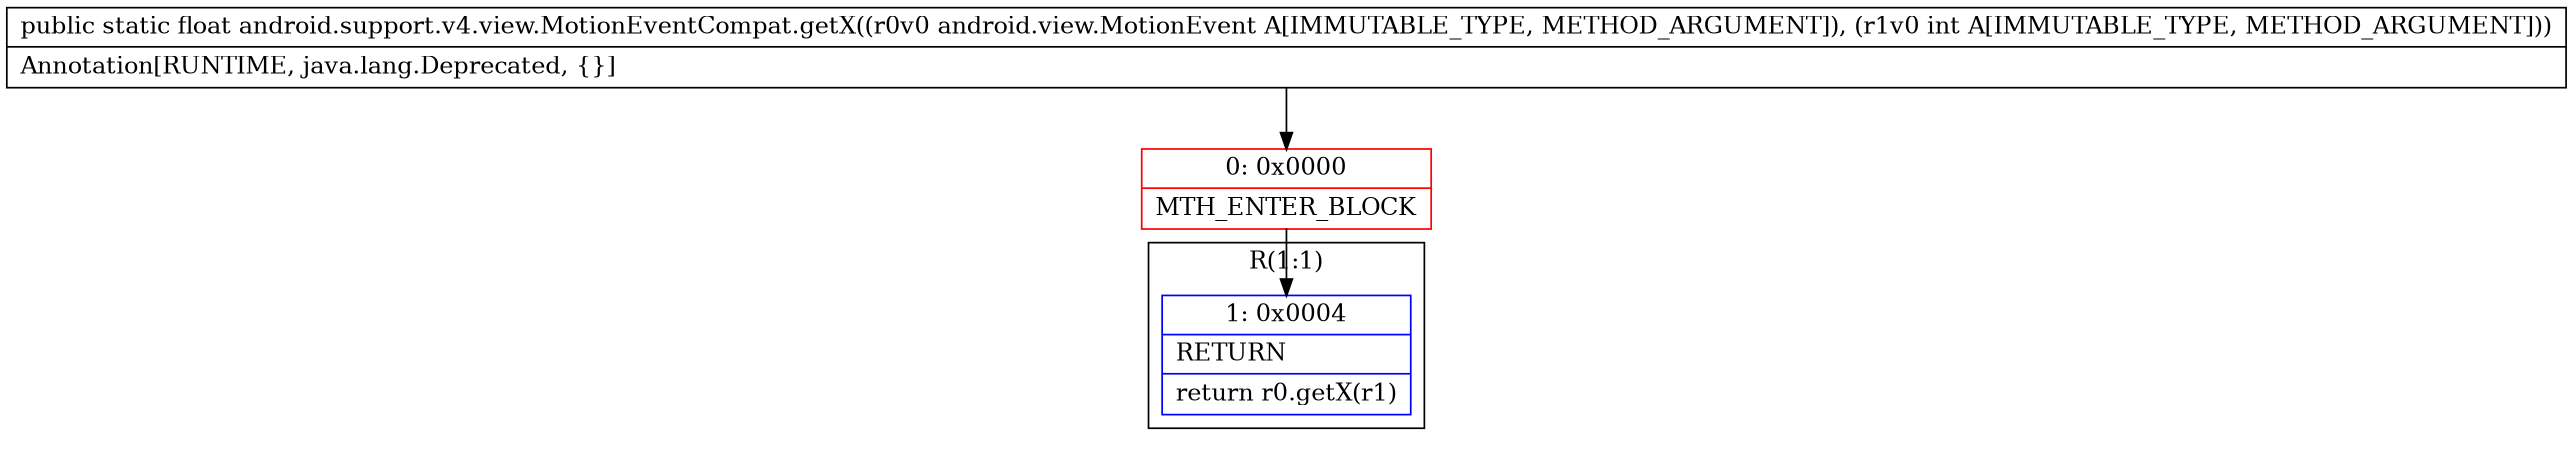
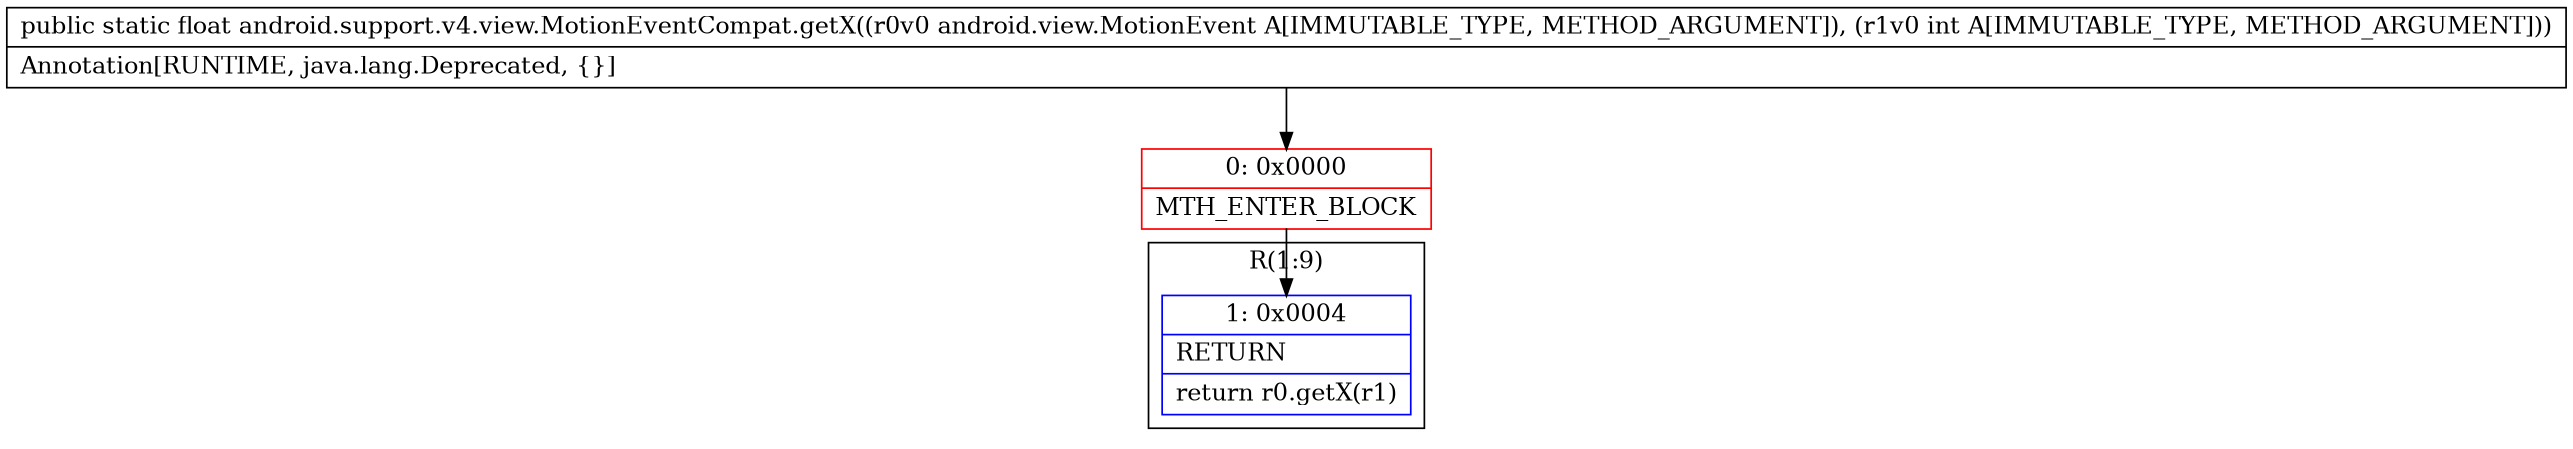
(1286, 262) -> (1286, 262)
